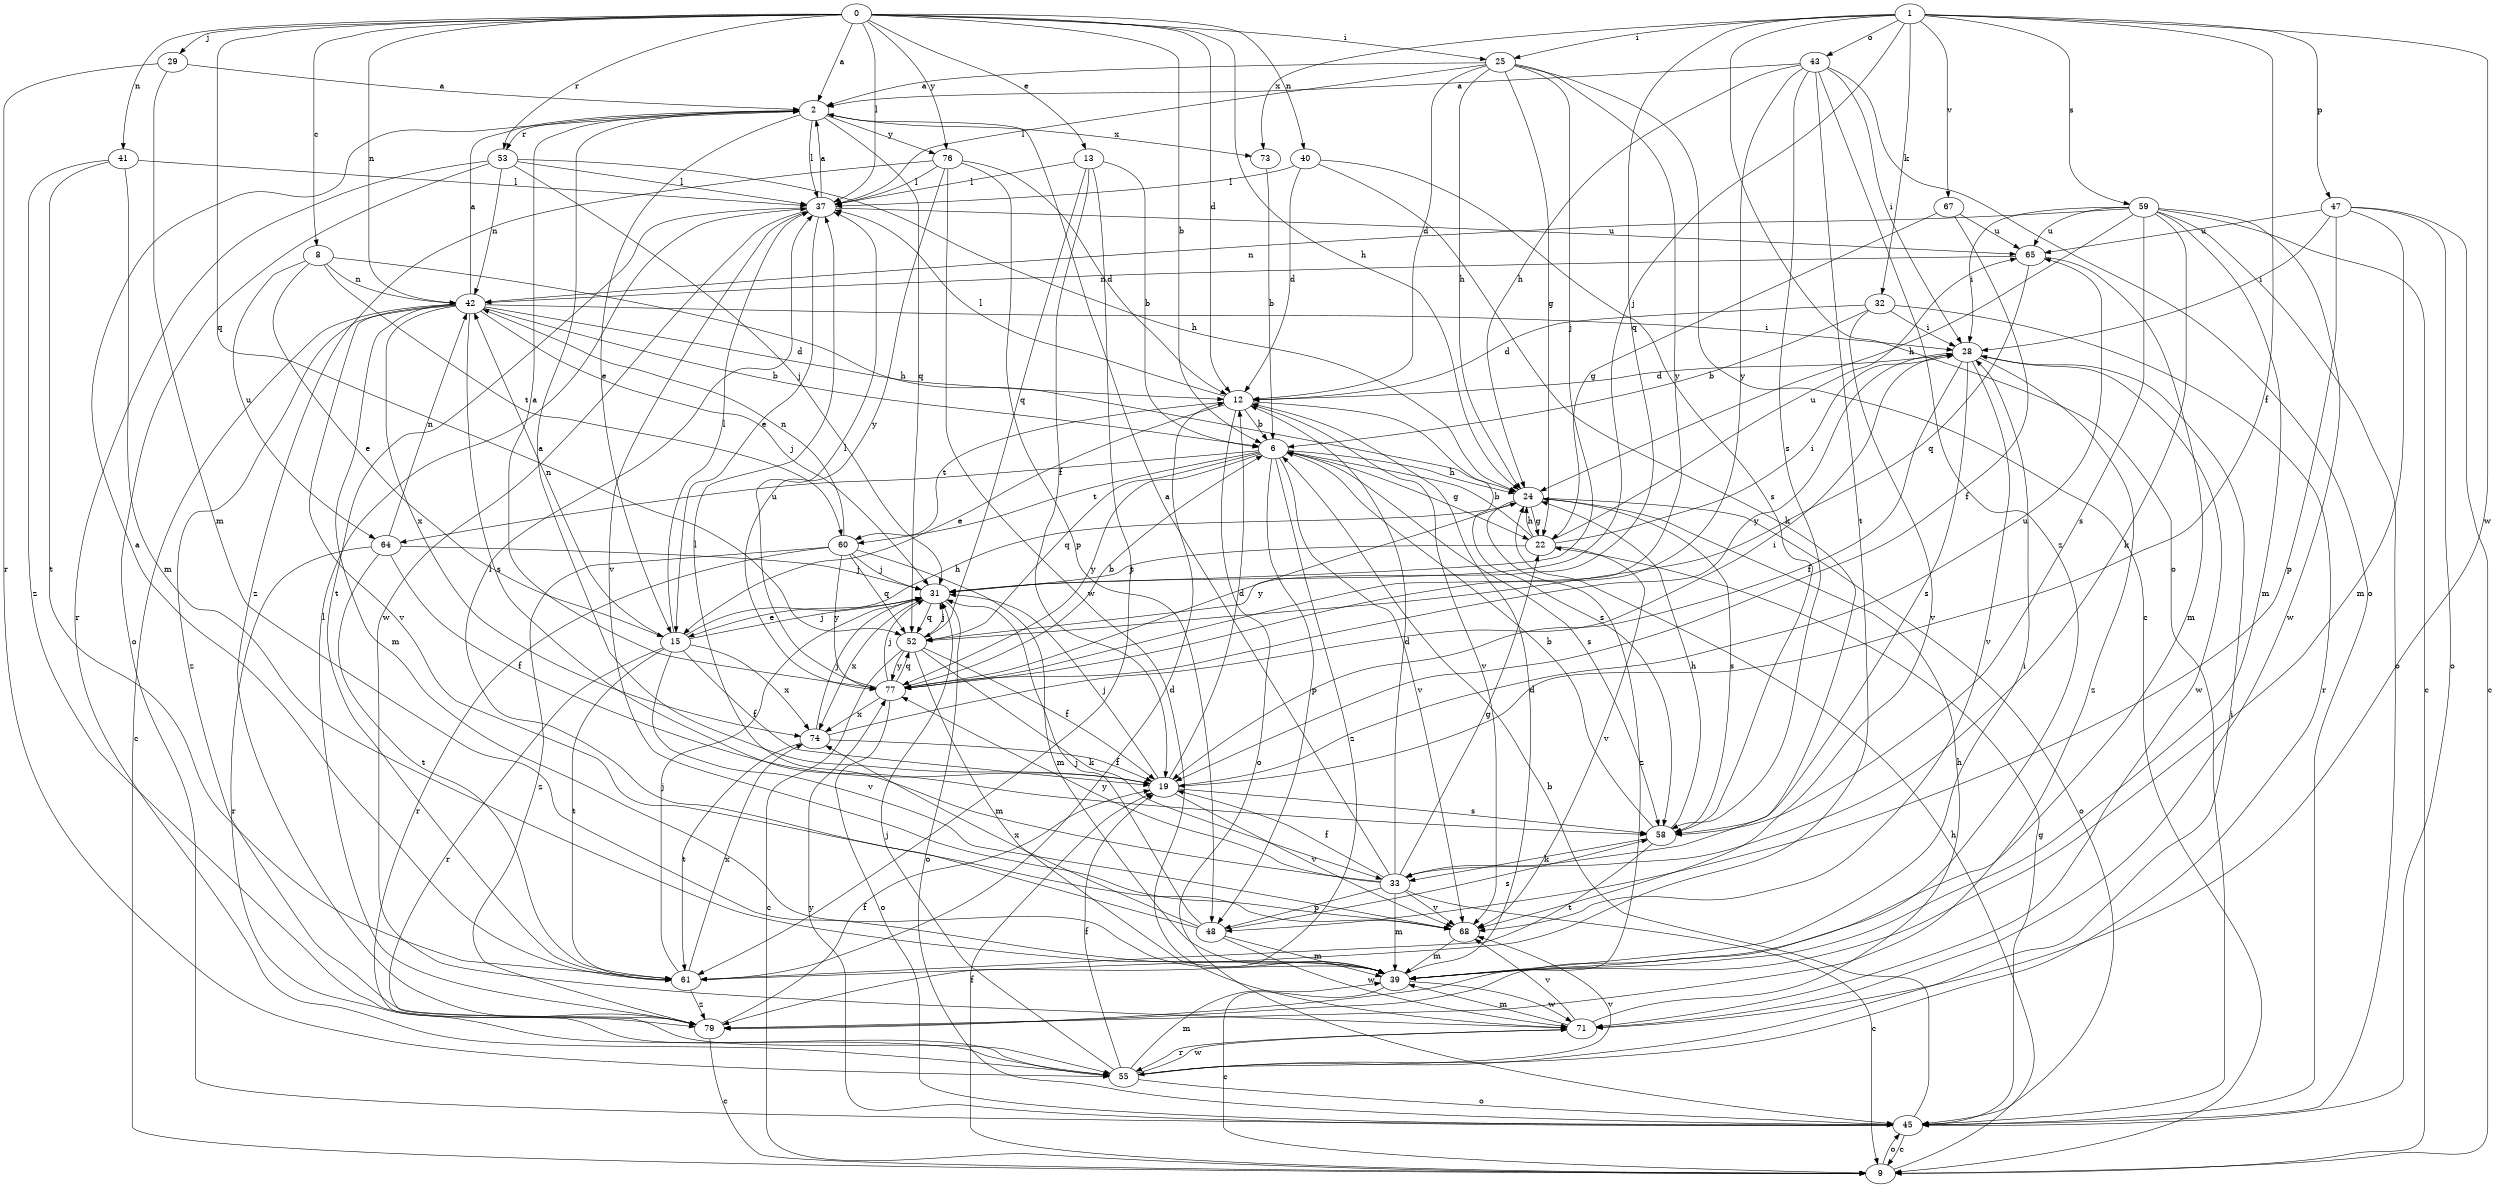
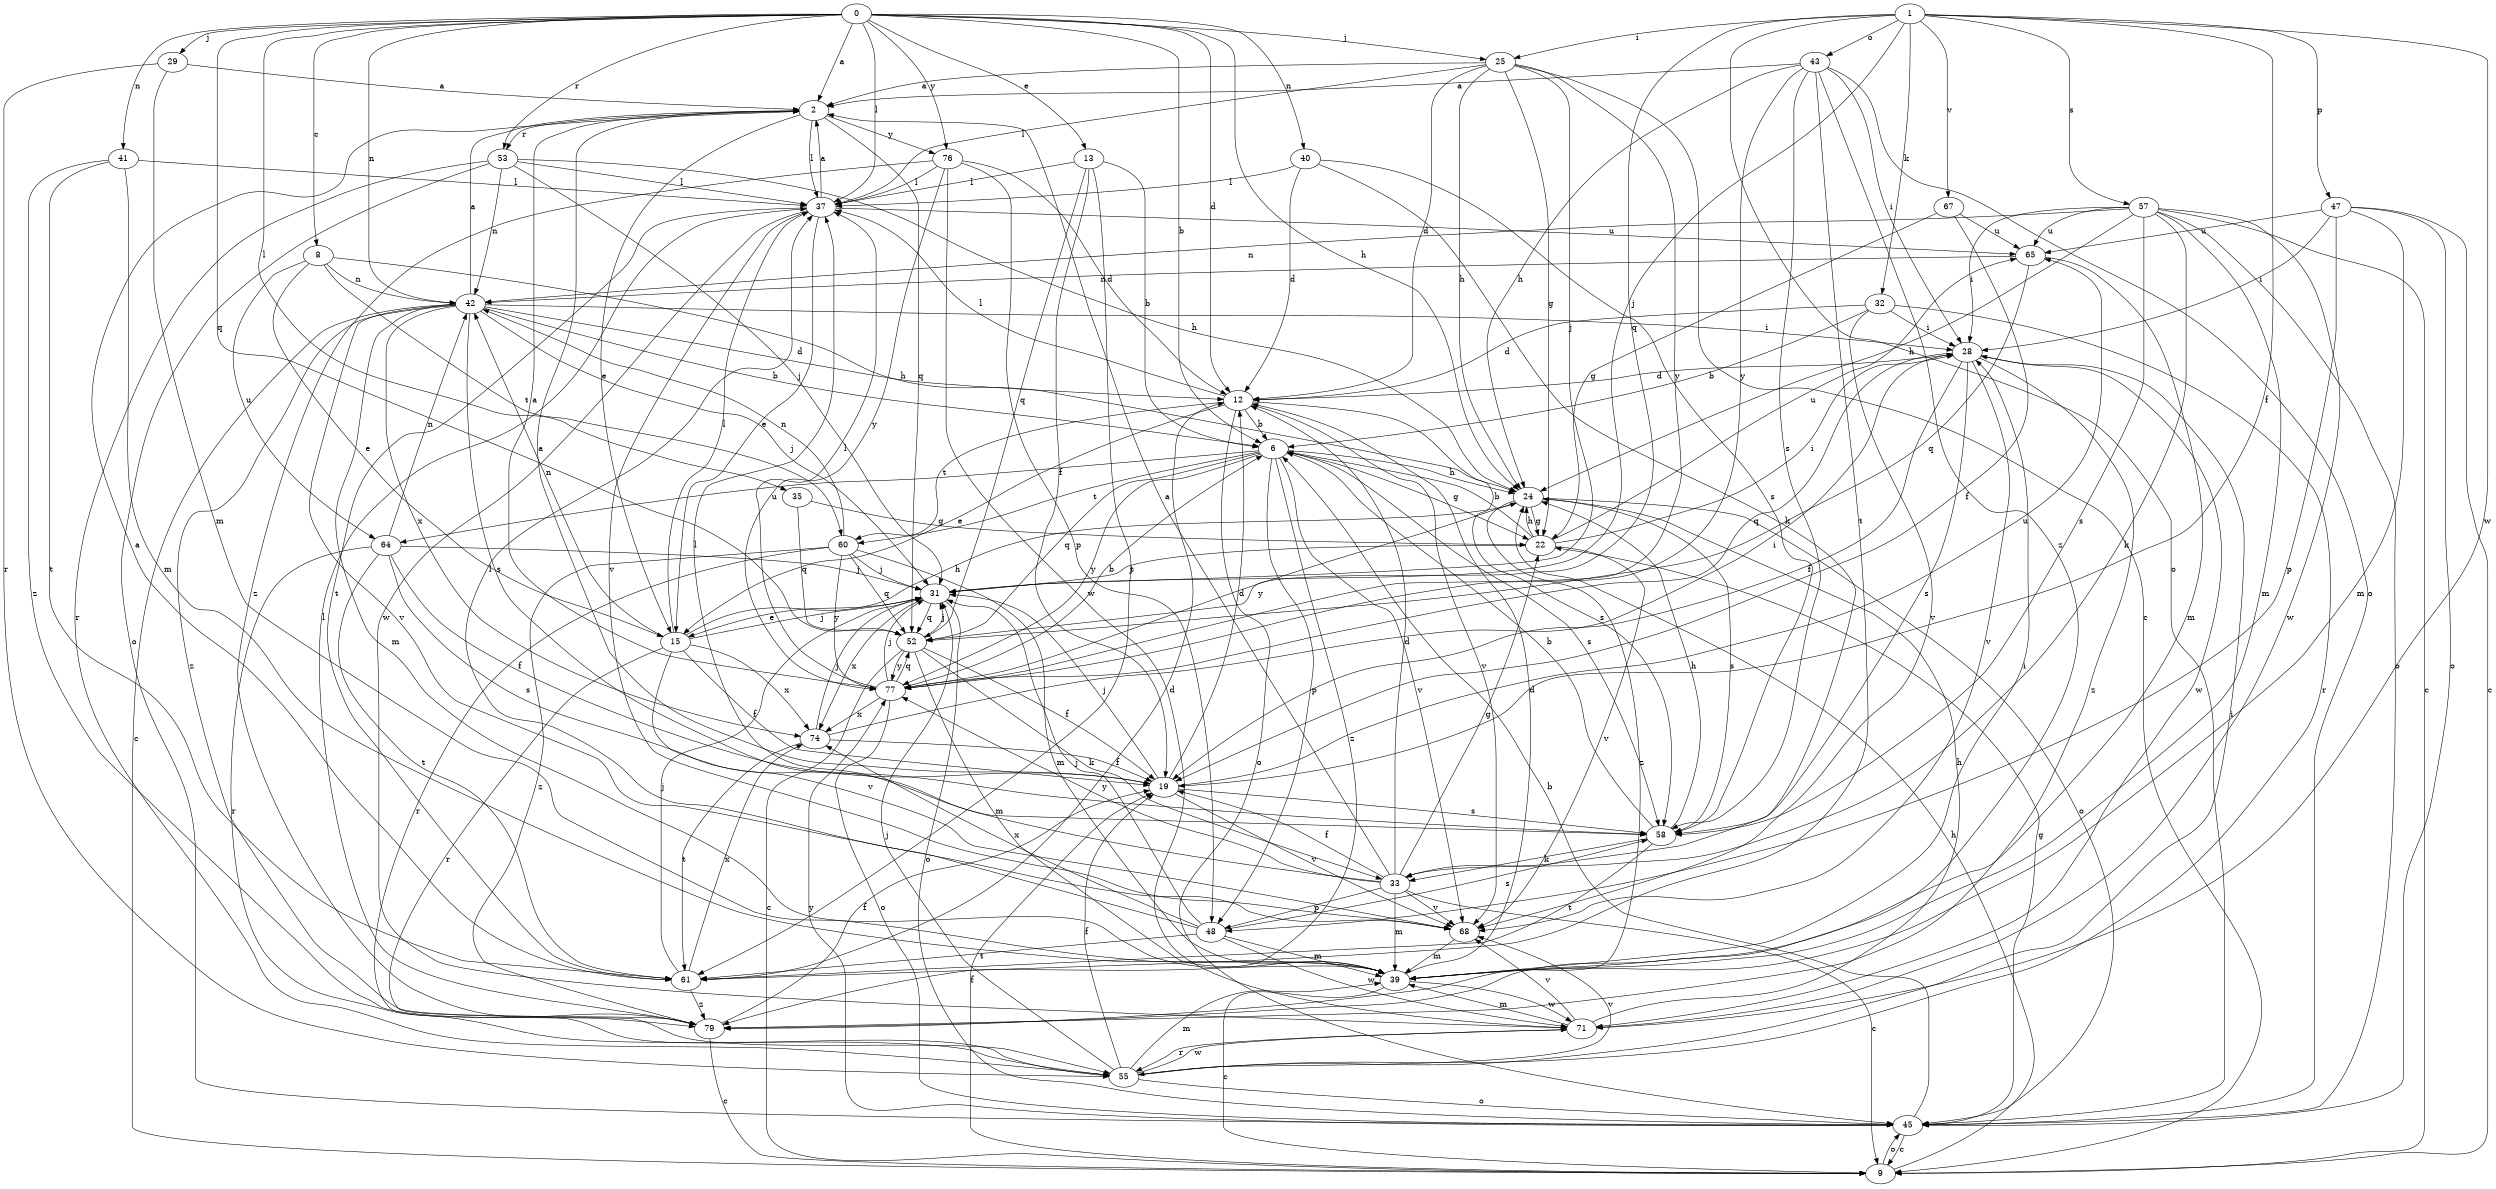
(1345, 38) -> (1345, 38)
(1266, 159) -> none
(2144, 207) -> (2144, 207)
none -> (797, 497)
(1756, 521) -> (1756, 521)
none -> (1038, 817)
(572, 829) -> (951, 956)
